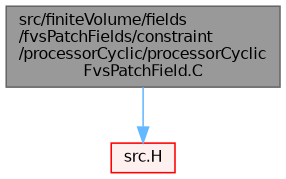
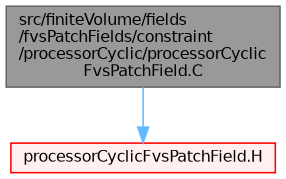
(143, 158) -> (143, 158)
